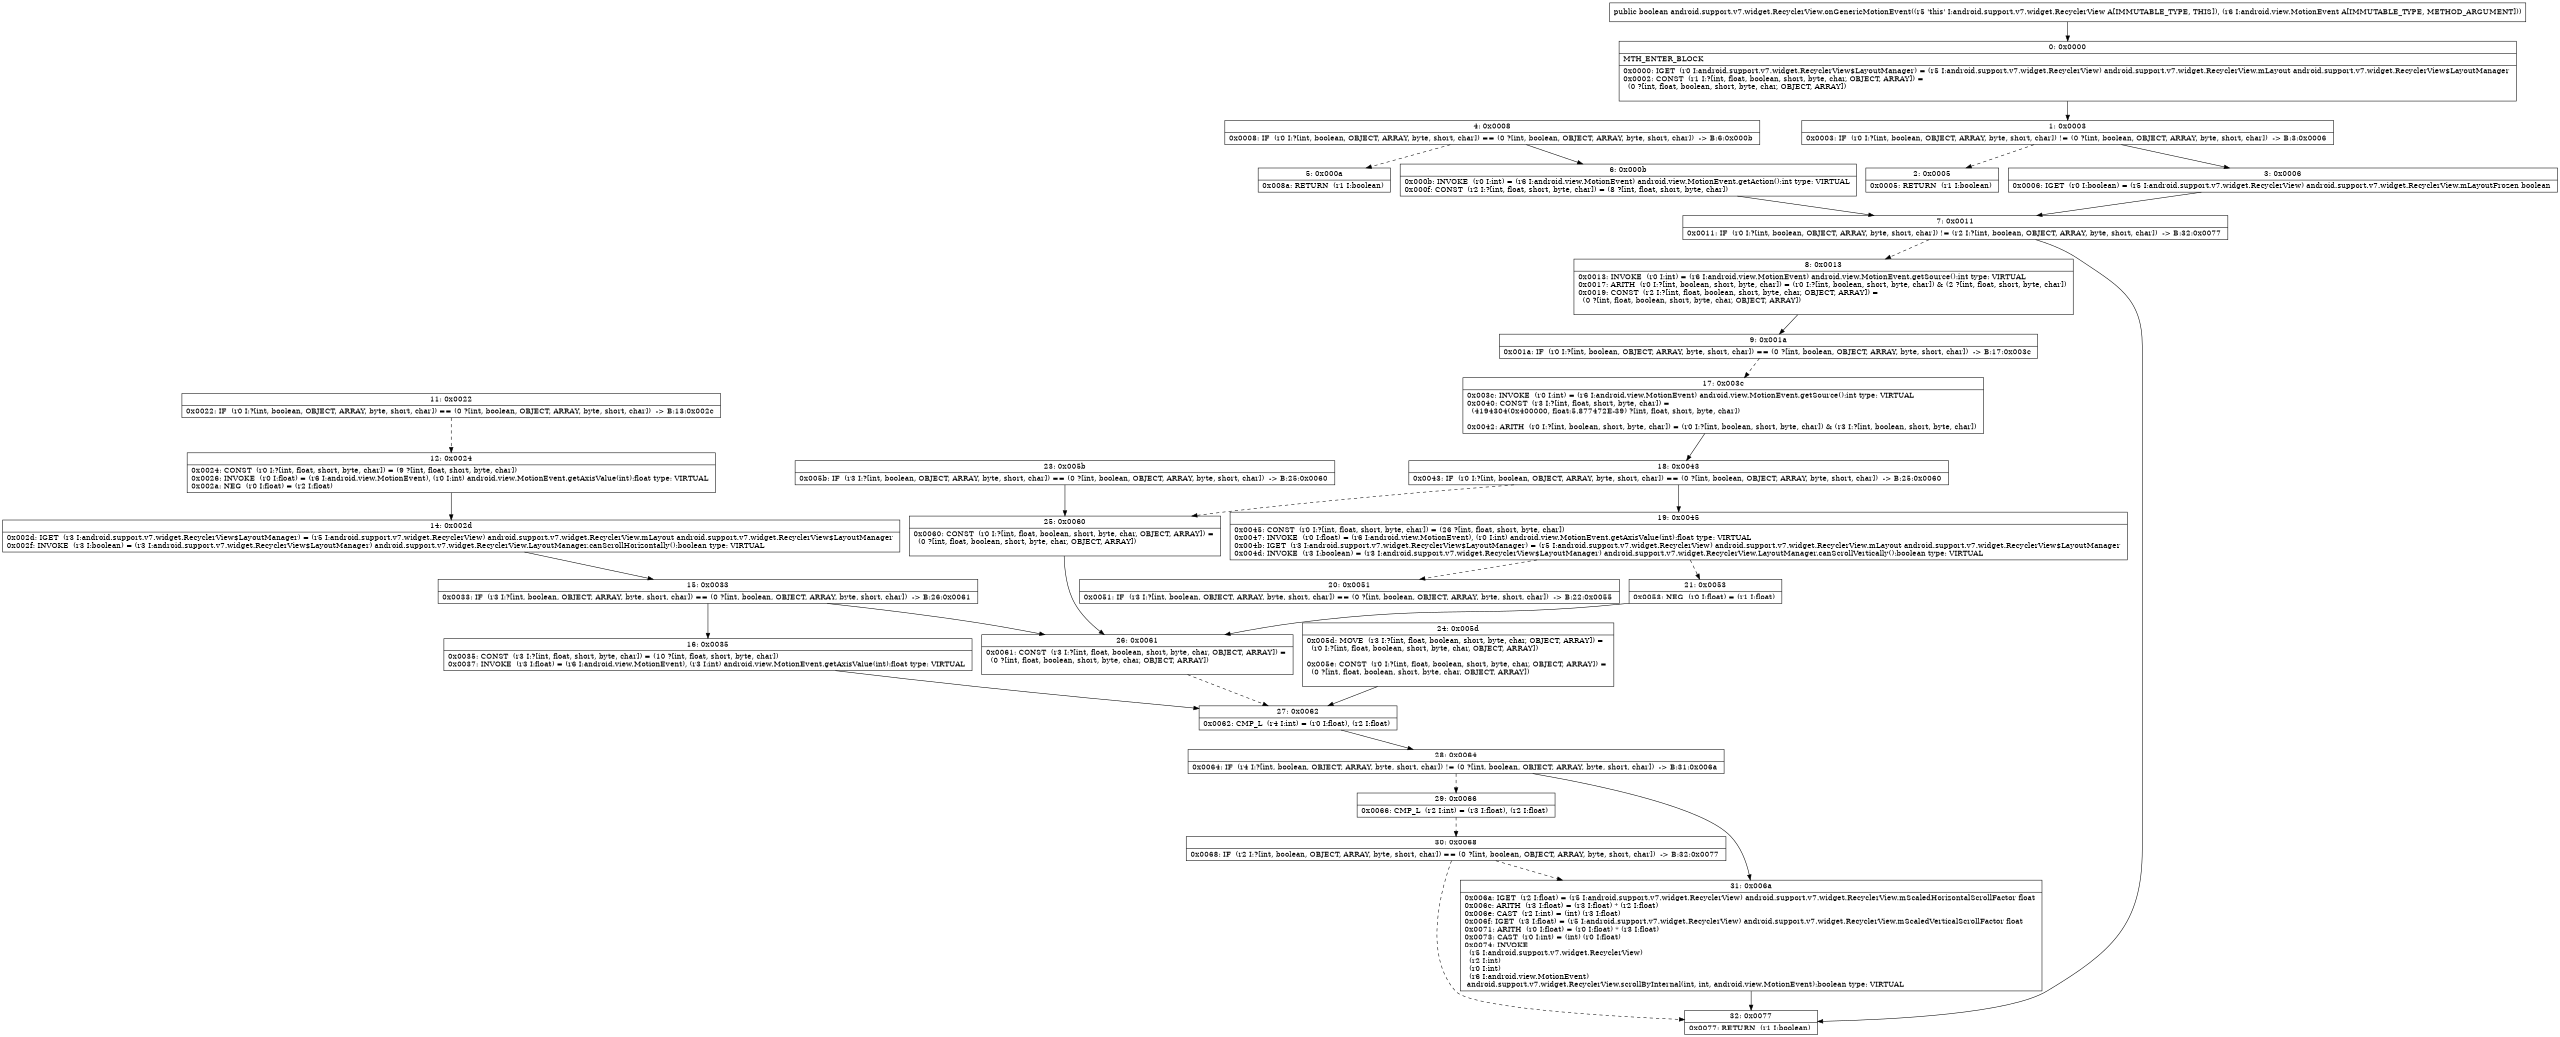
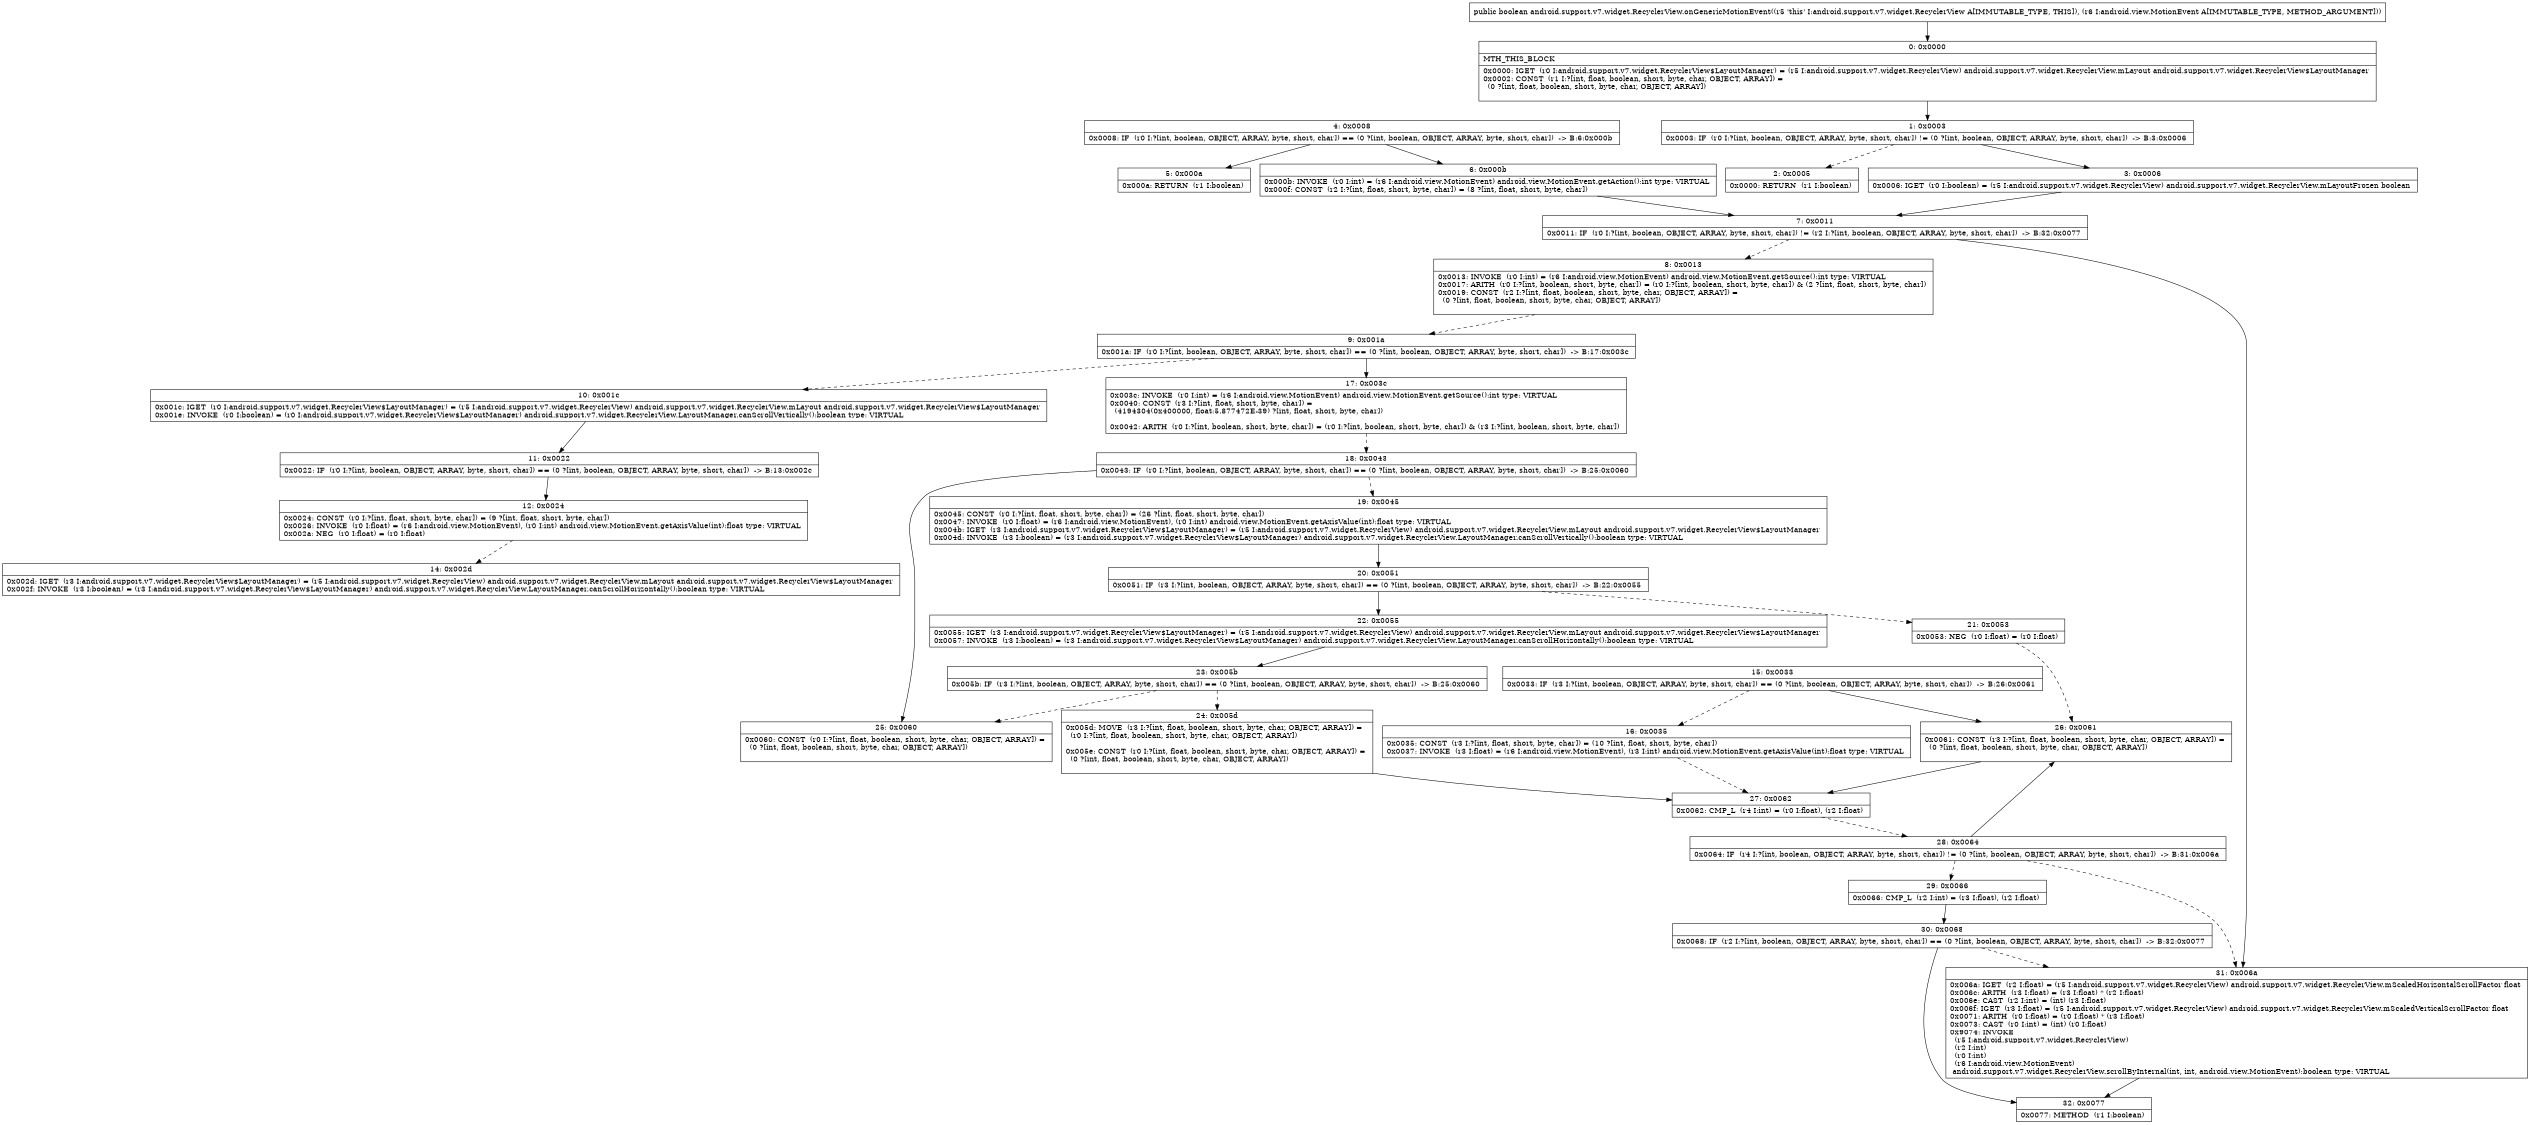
(1664, 59) -> (1519, 59)
(1411, 156) -> (1271, 156)
(1324, 186) -> (1184, 186)
(1932, 186) -> (1792, 186)
(1790, 323) -> (1485, 324)
(1754, 366) -> (1366, 365)
none -> (599, 406)
(451, 433) -> (547, 486)
(1697, 445) -> (1366, 441)
(263, 486) -> (356, 534)
(1679, 496) -> (1370, 484)
(1065, 498) -> (1078, 706)
(1355, 498) -> (911, 518)
(451, 504) -> (496, 551)
(586, 565) -> none
(1694, 567) -> (1725, 606)
(1481, 569) -> (1378, 553)
(1705, 597) -> (1988, 637)
(1072, 598) -> (2011, 801)
(1429, 612) -> (2052, 673)
(708, 618) -> (1716, 707)
none -> (1378, 631)
(1225, 689) -> (1907, 777)
(1014, 691) -> (1710, 774)
none -> (1217, 698)
(2142, 721) -> (2247, 492)
(1375, 739) -> (1862, 826)
(1656, 801) -> (2146, 889)
(1456, 824) -> (1945, 911)
(1499, 945) -> (1984, 1032)
(1498, 1004) -> (1928, 1051)
(1751, 1028) -> (2084, 1115)
